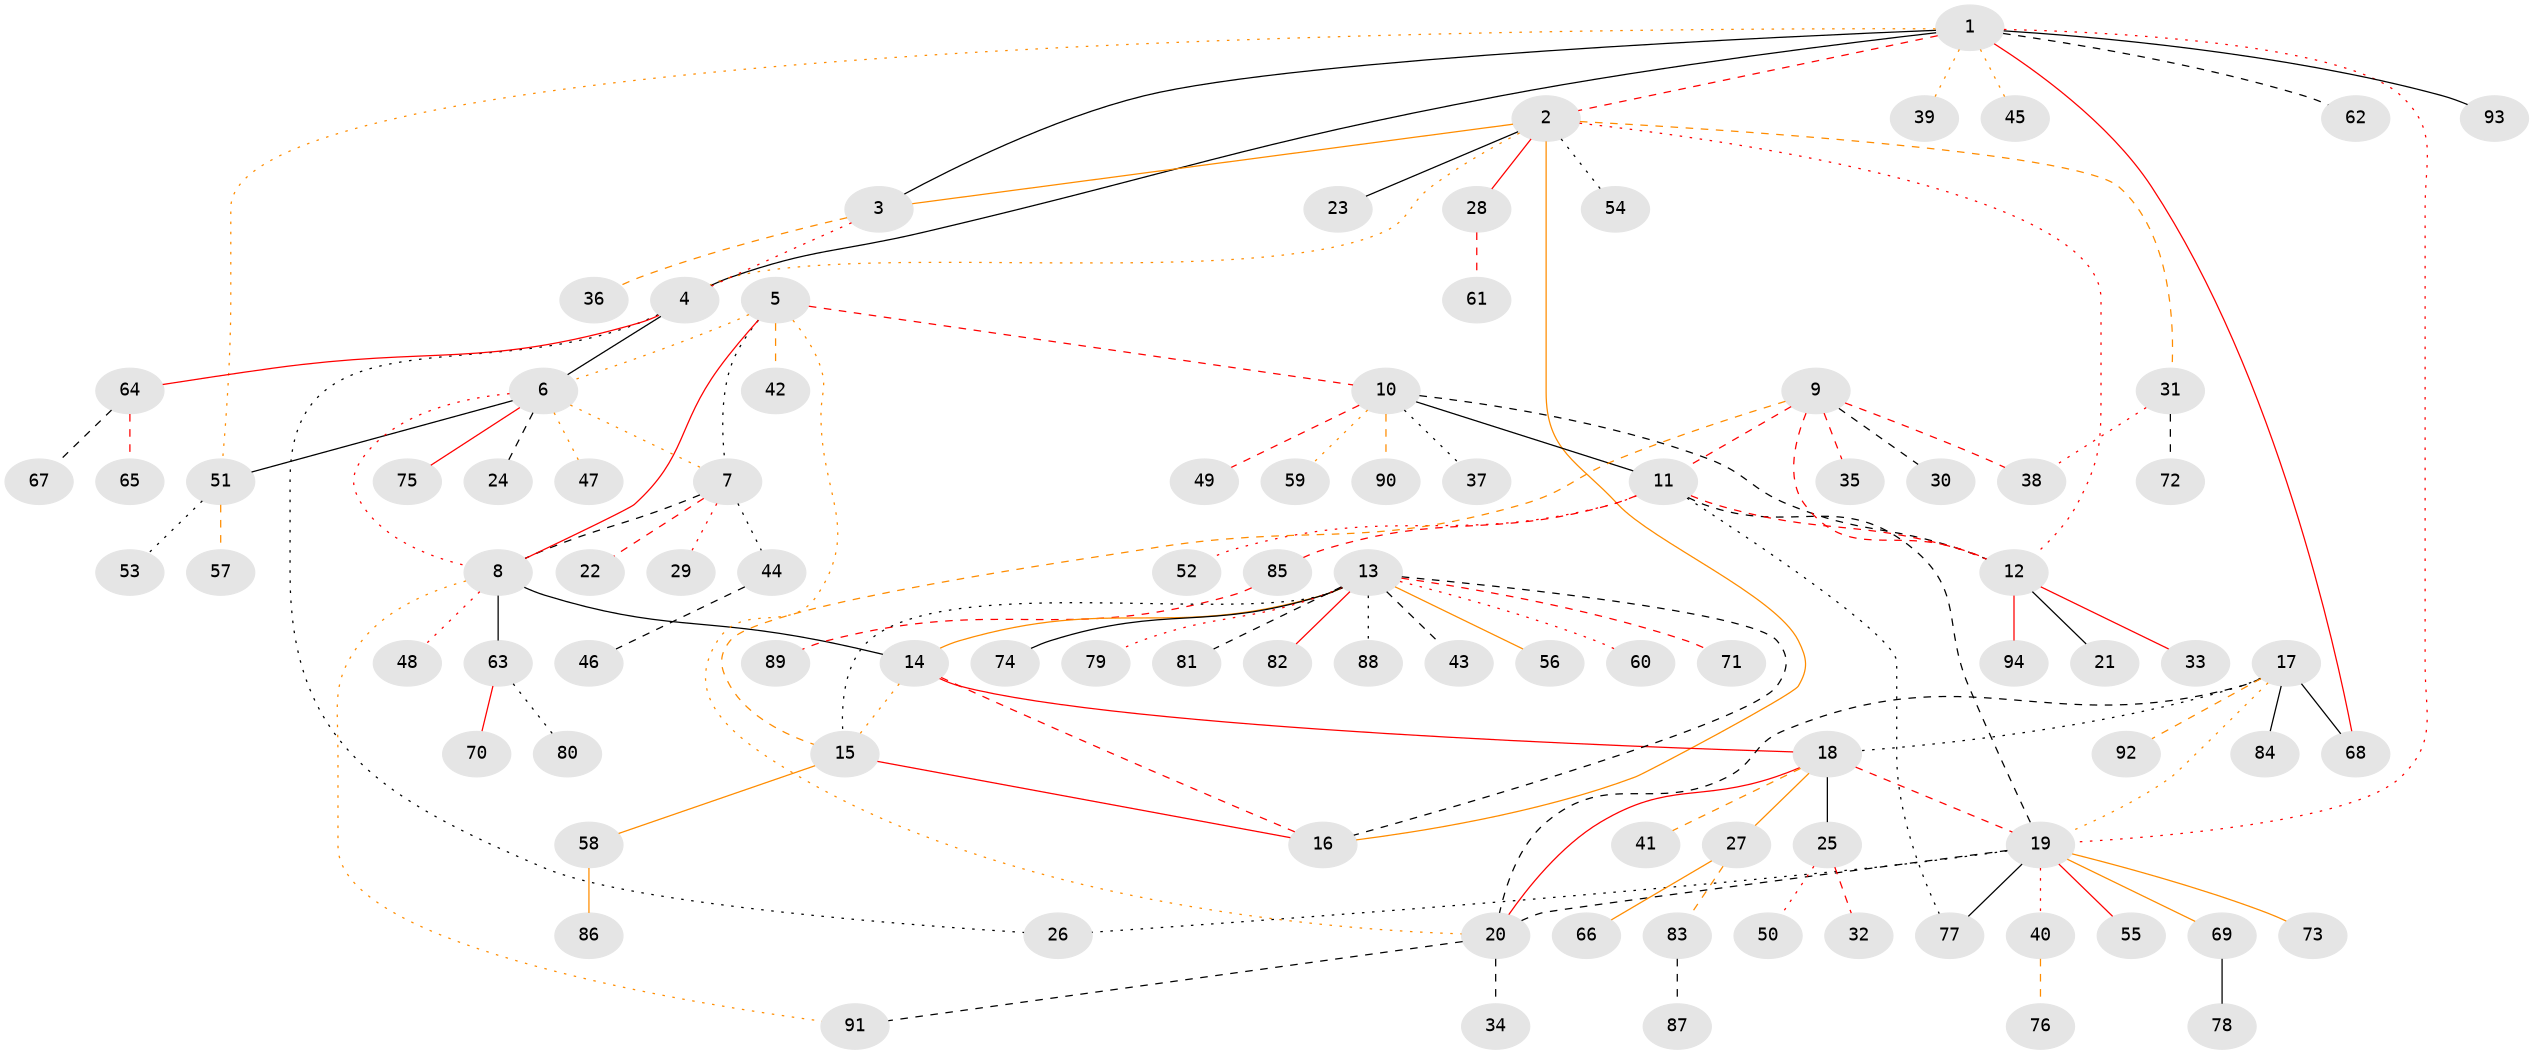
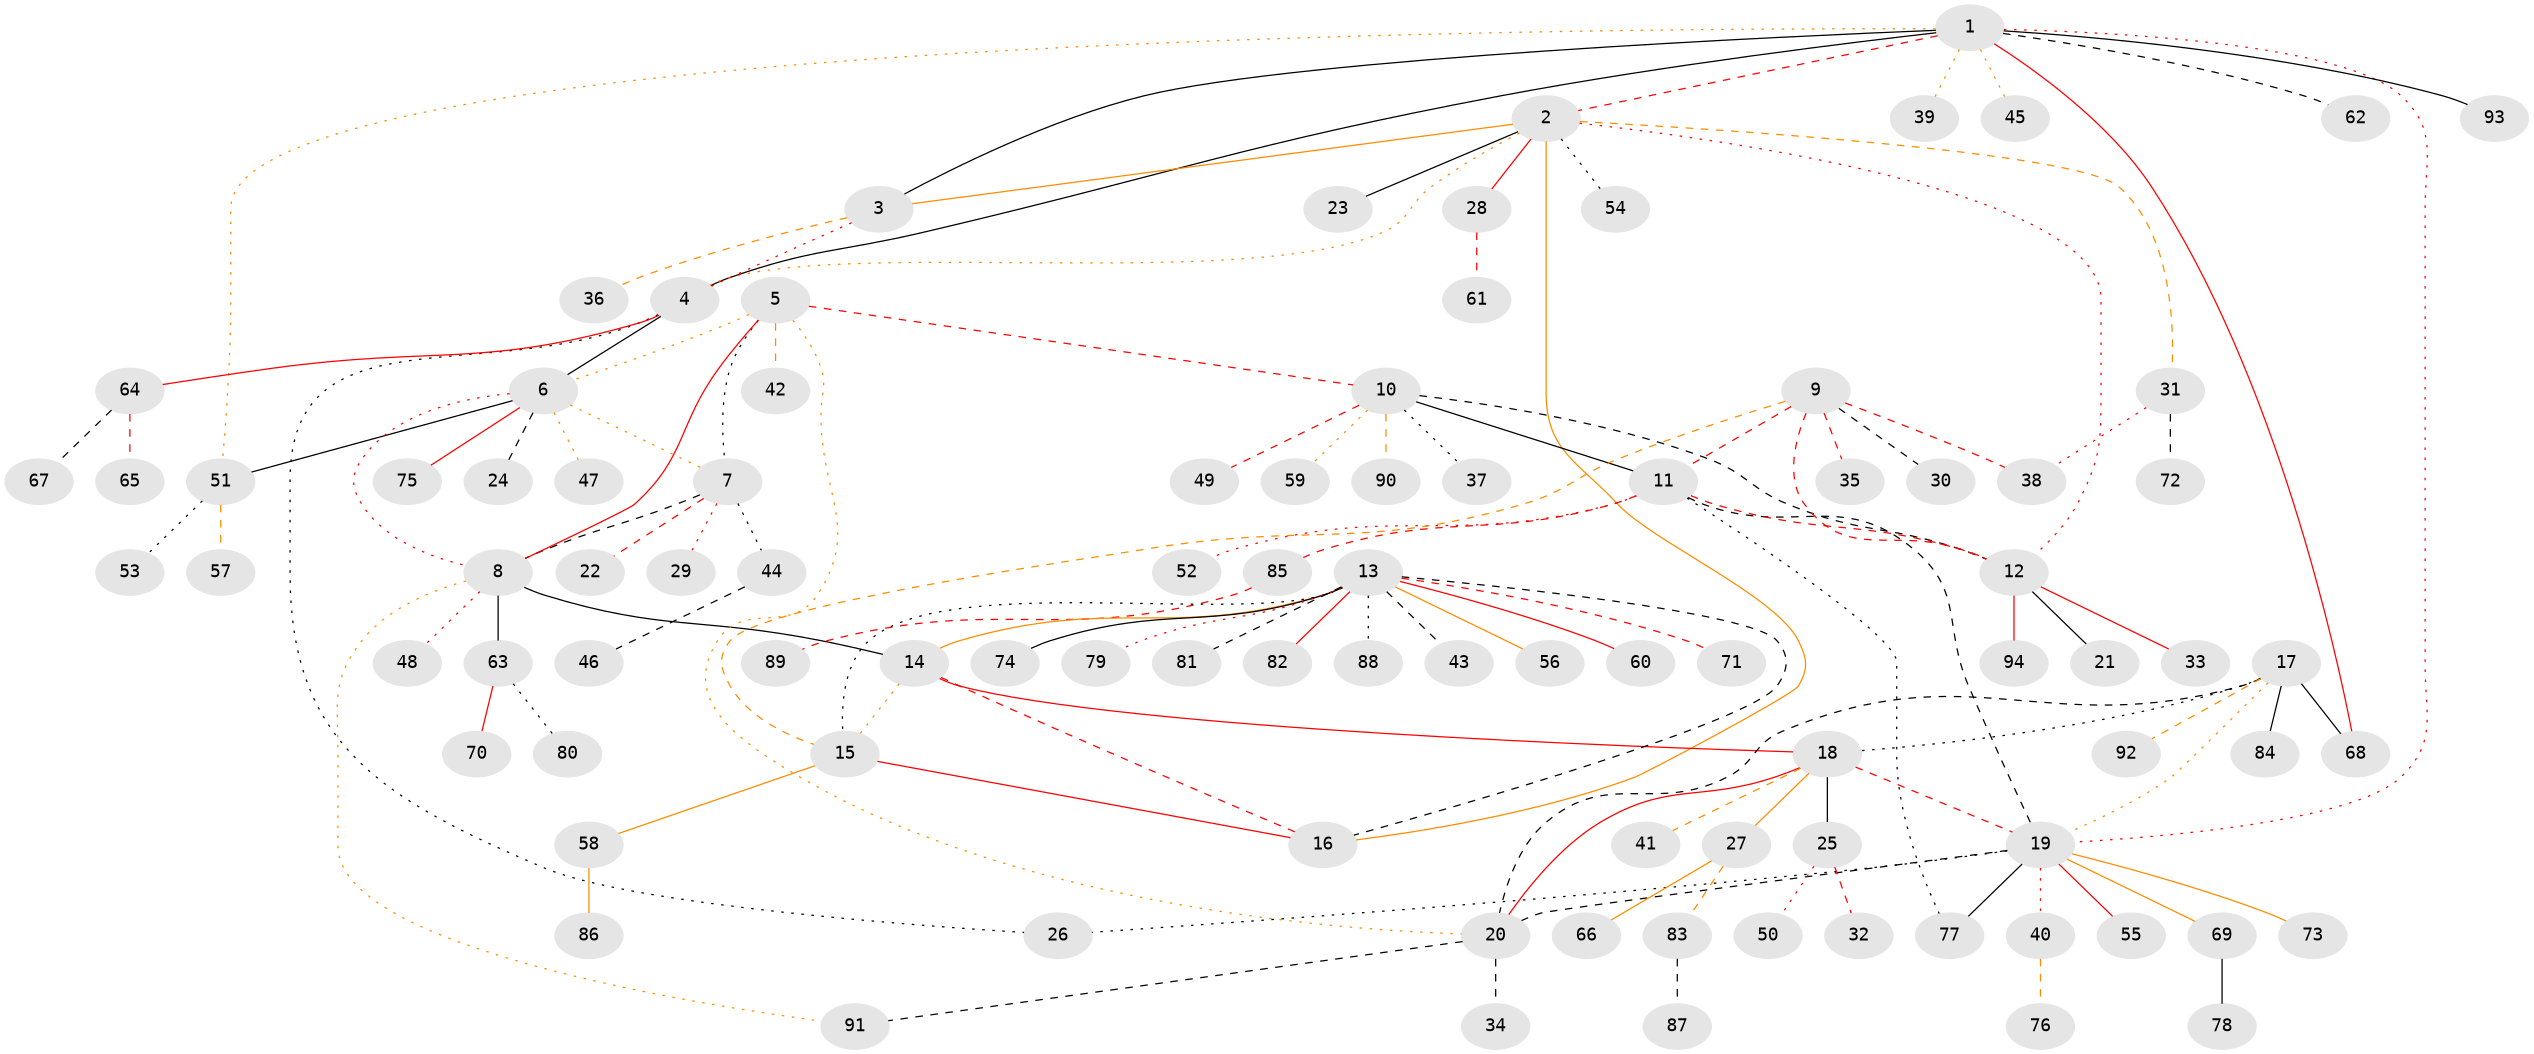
(1508, 611) -> (1508, 611)
